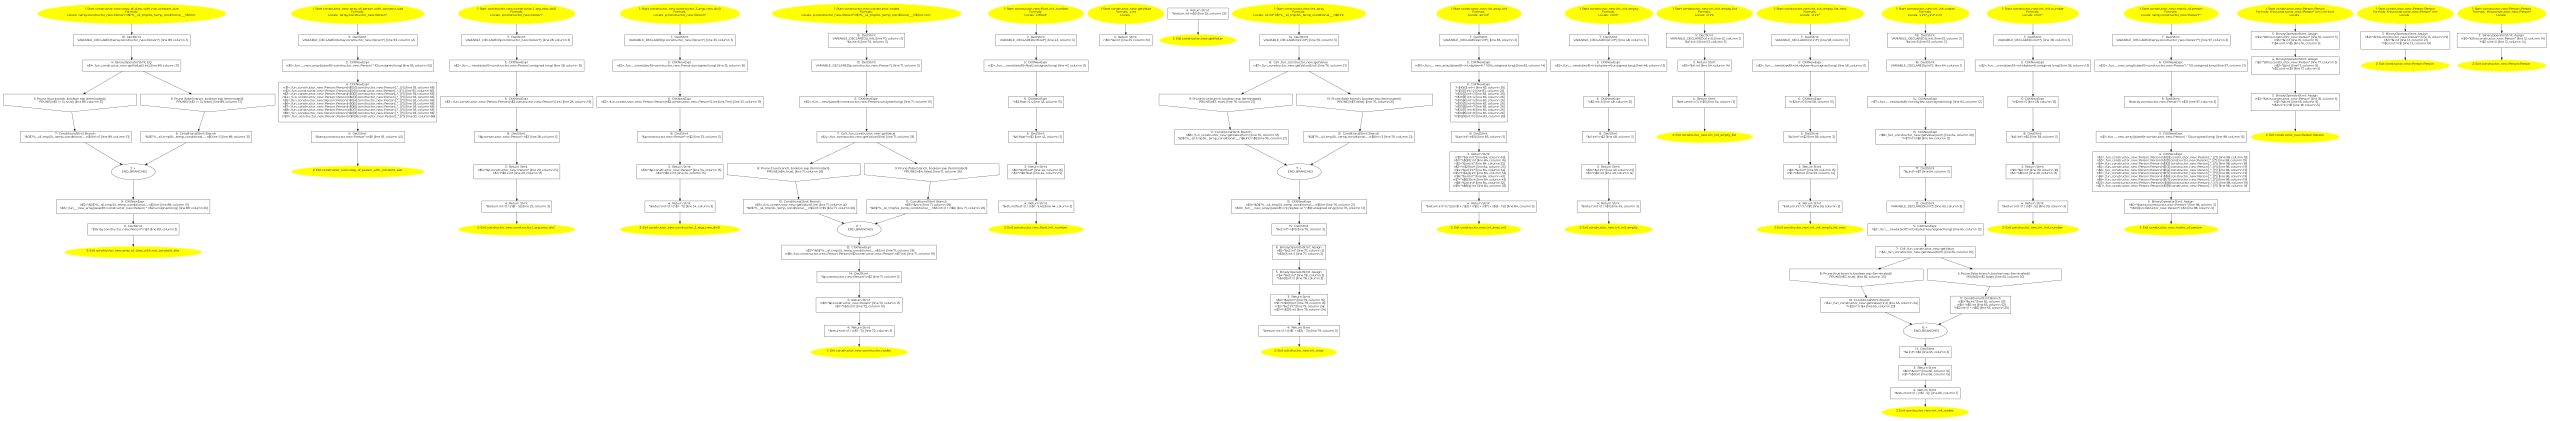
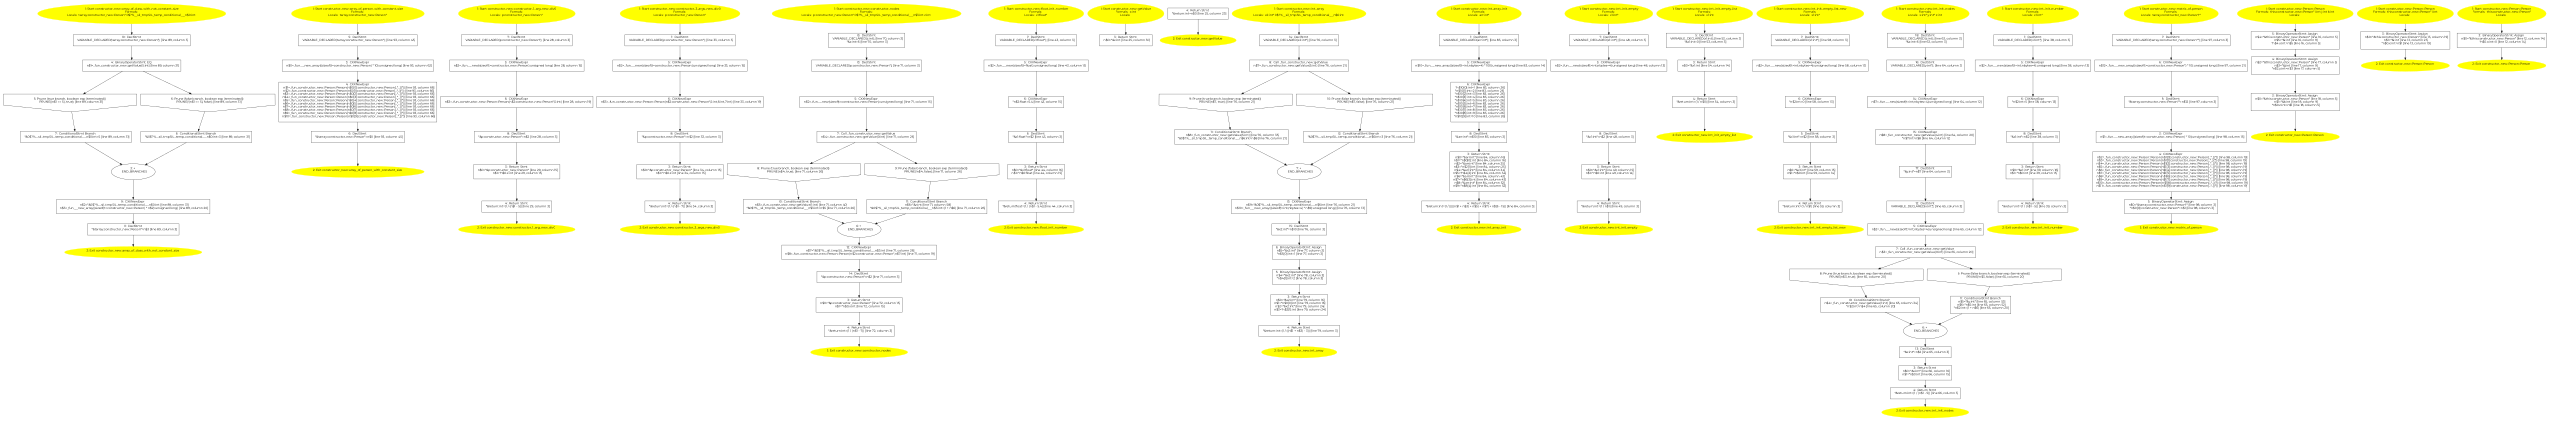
(1609, 102) -> none
